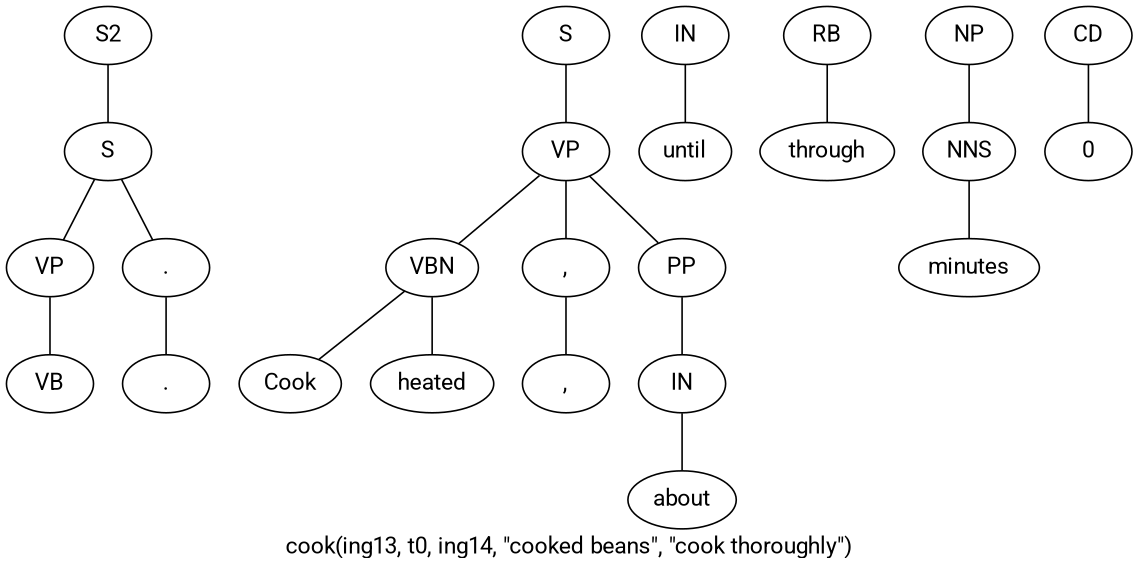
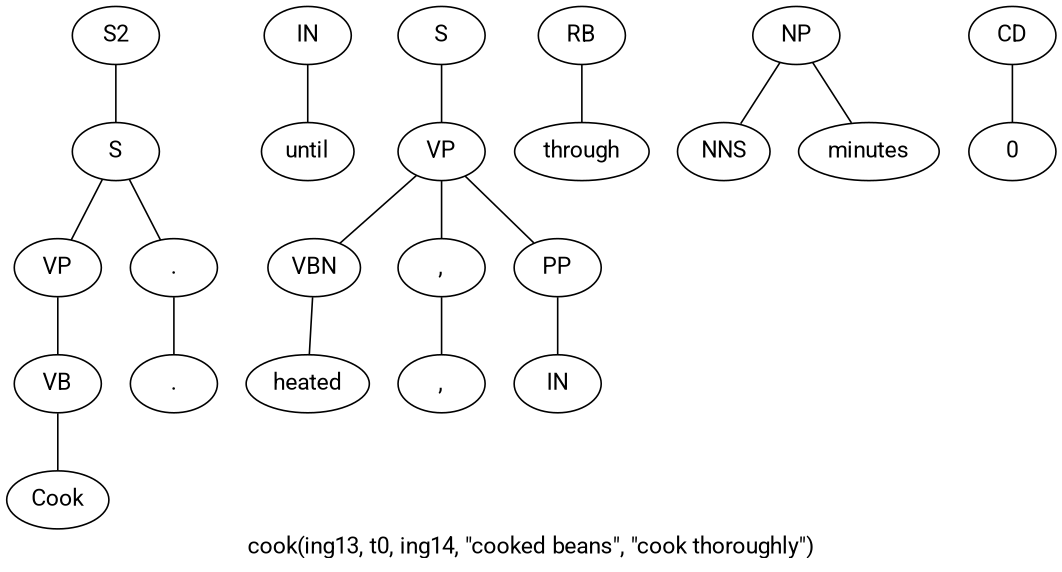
(969, 210) -> (832, 93)
(362, 325) -> (58, 442)
(682, 500) -> none
